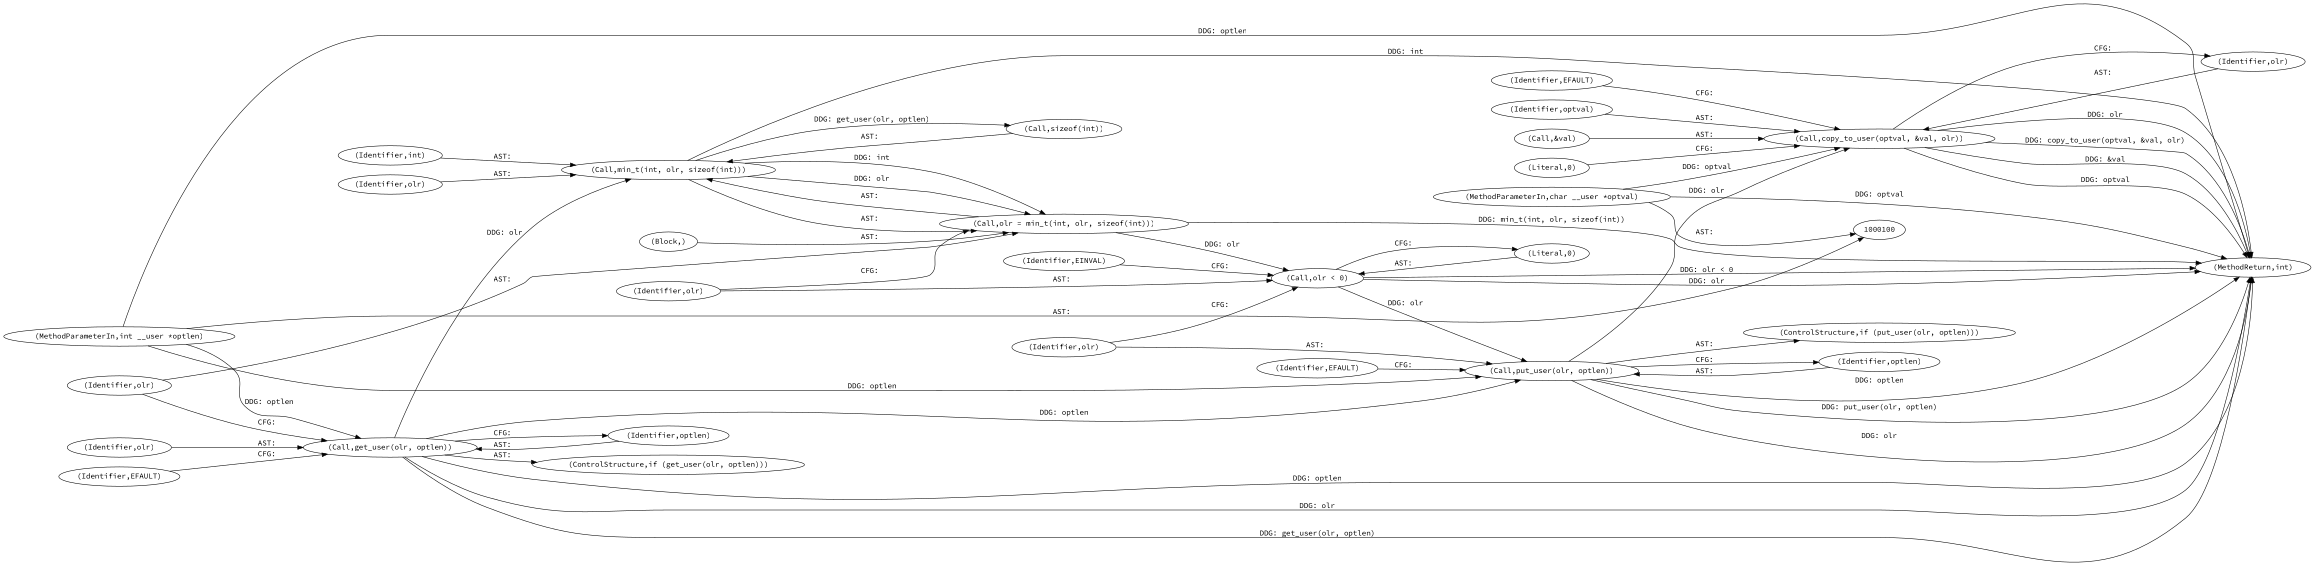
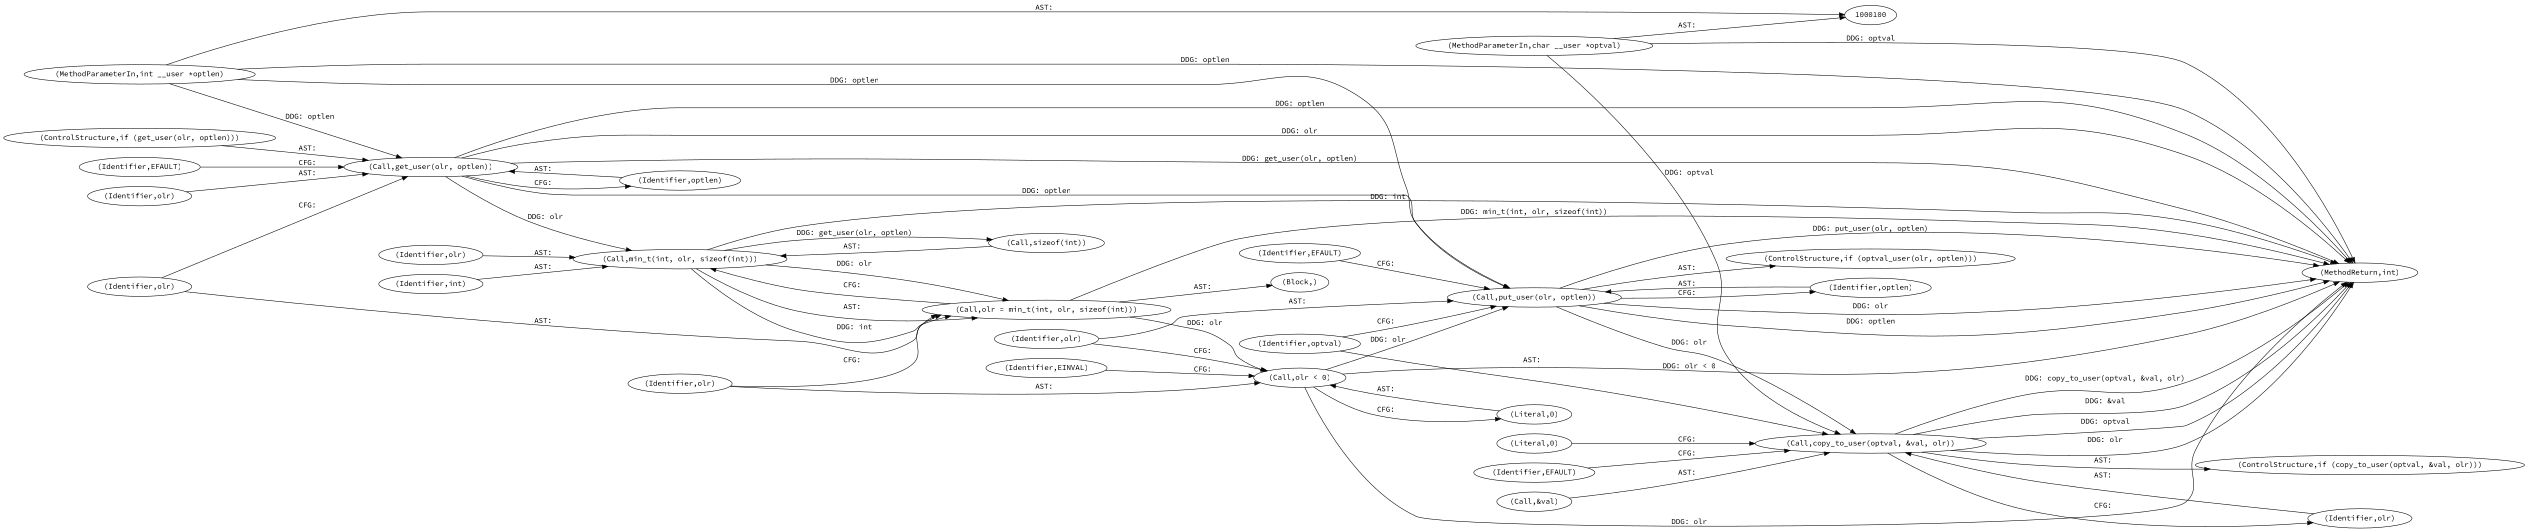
(872, 196) -> (855, 285)
(850, 244) -> (1193, 294)
none -> (1417, 323)
(1879, 333) -> (1871, 259)
(488, 459) -> (292, 153)
none -> (2360, 465)
